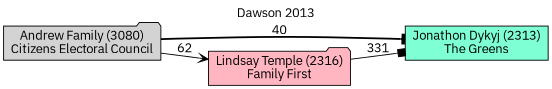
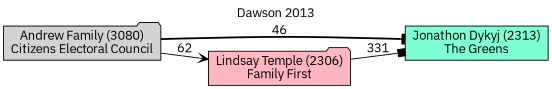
(279, 31) -> (279, 31)
(279, 68) -> (279, 68)
